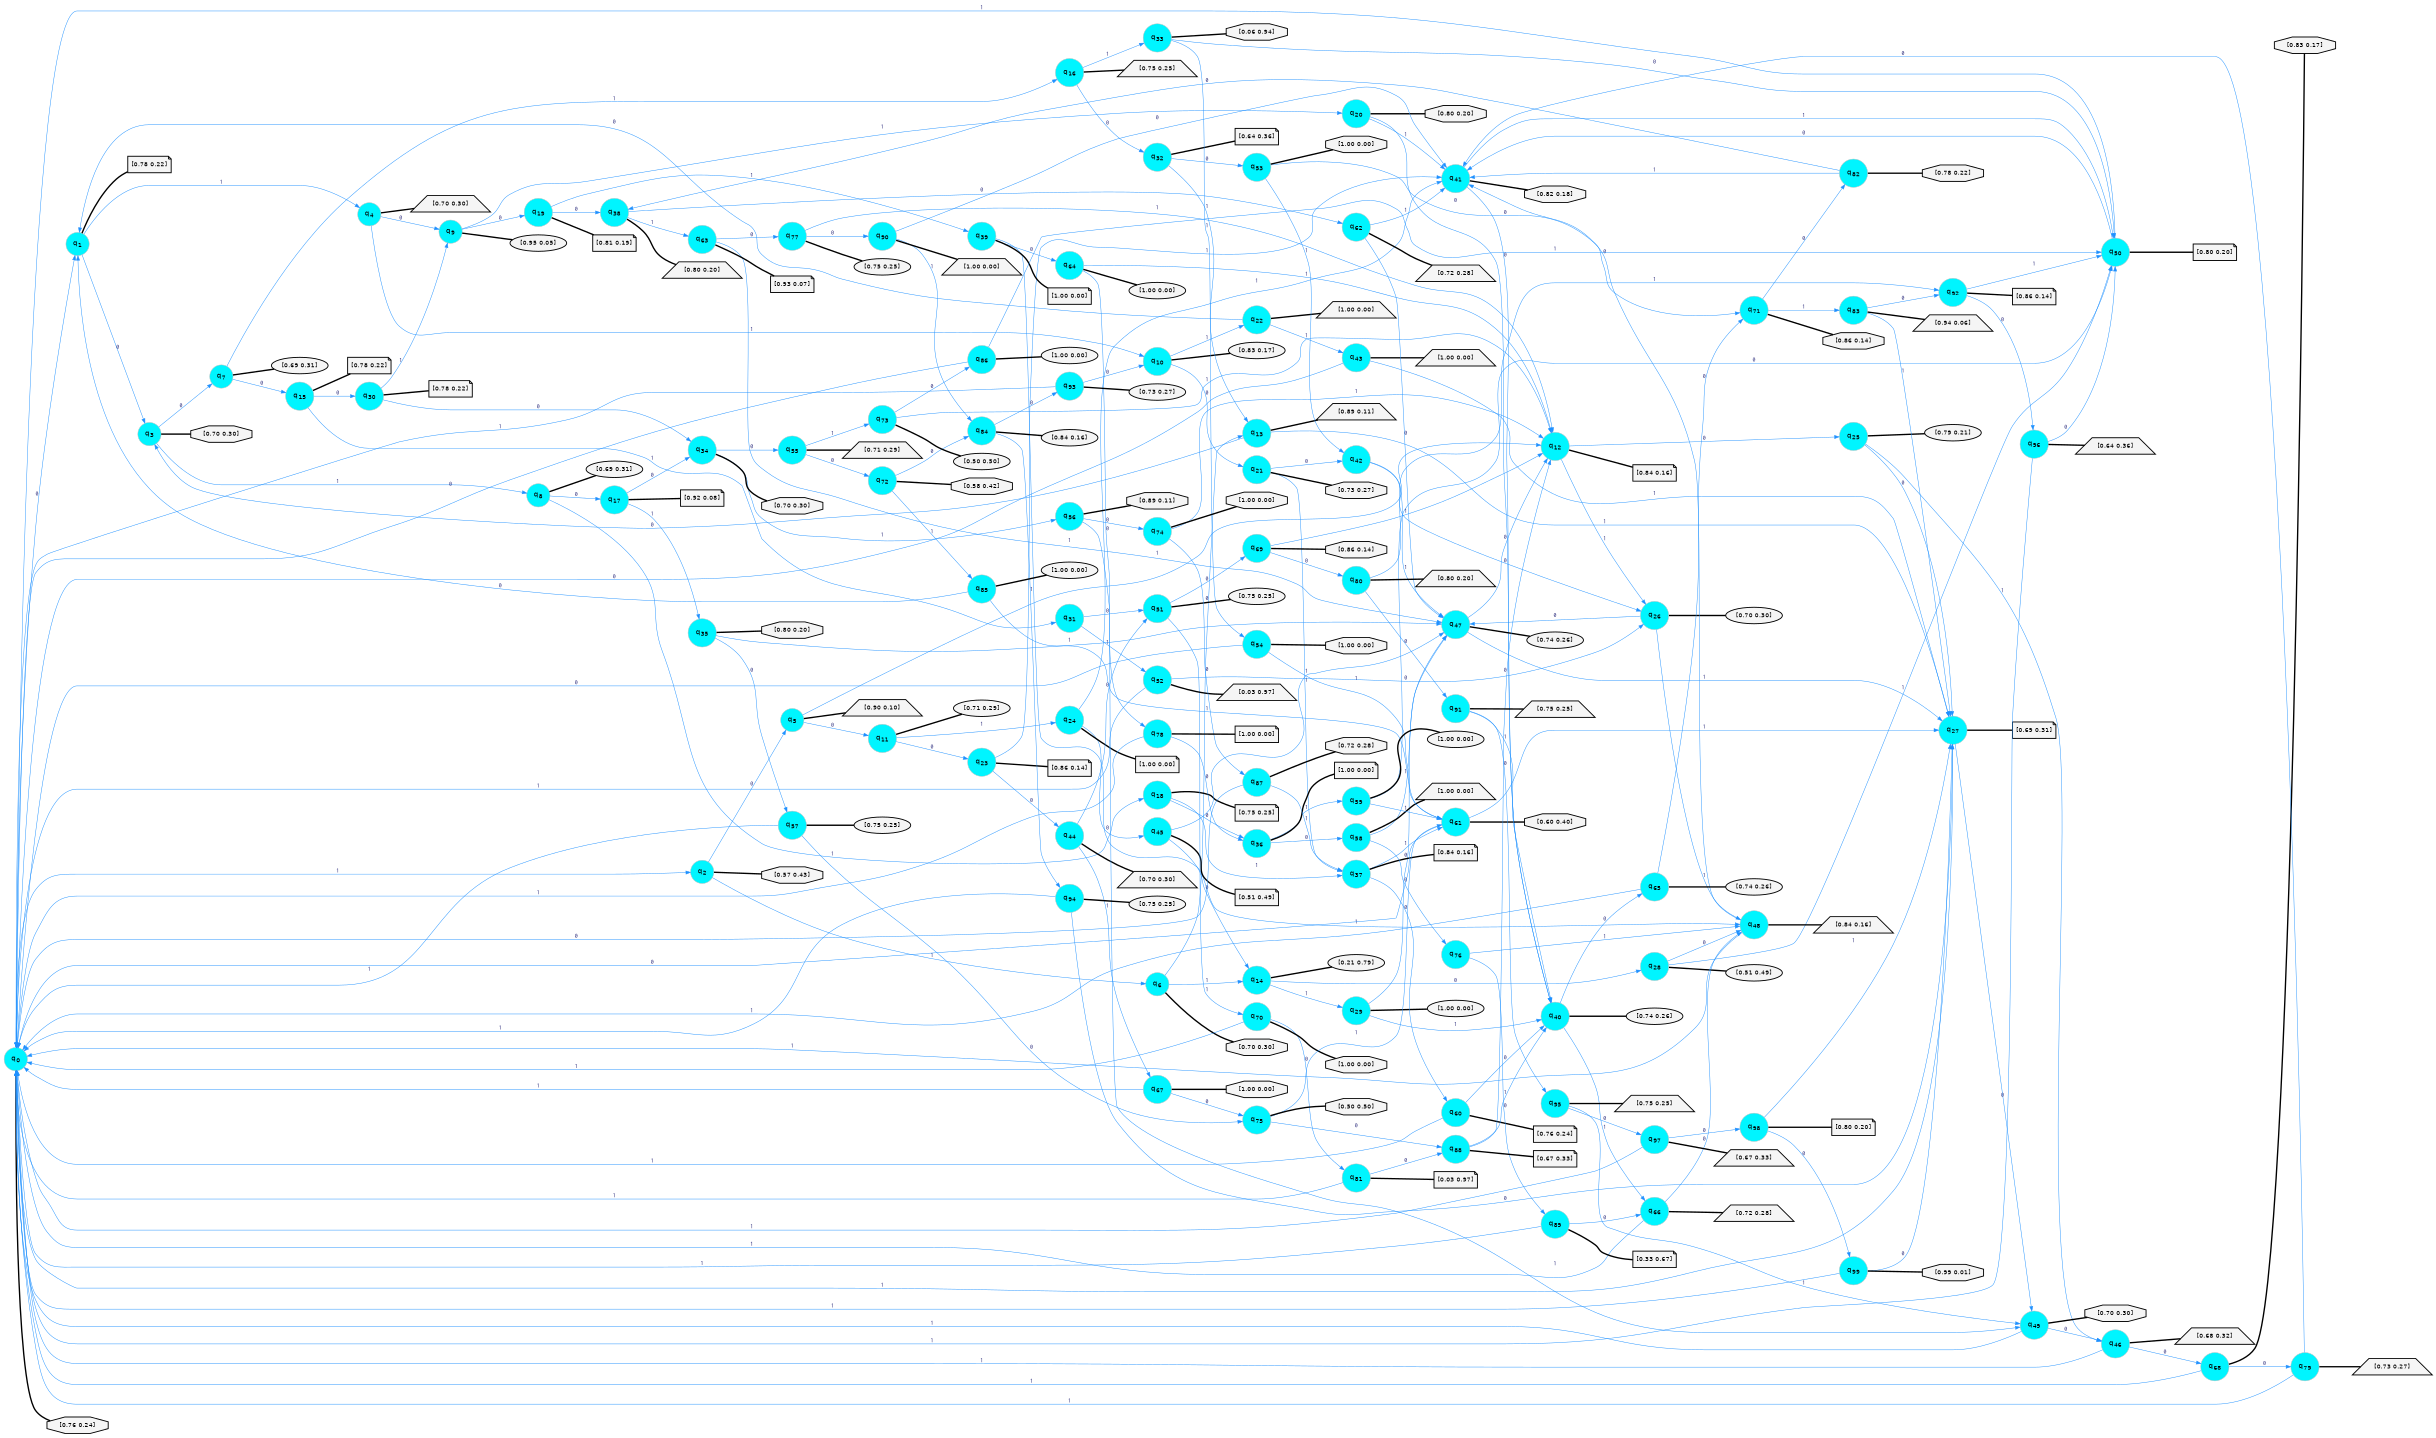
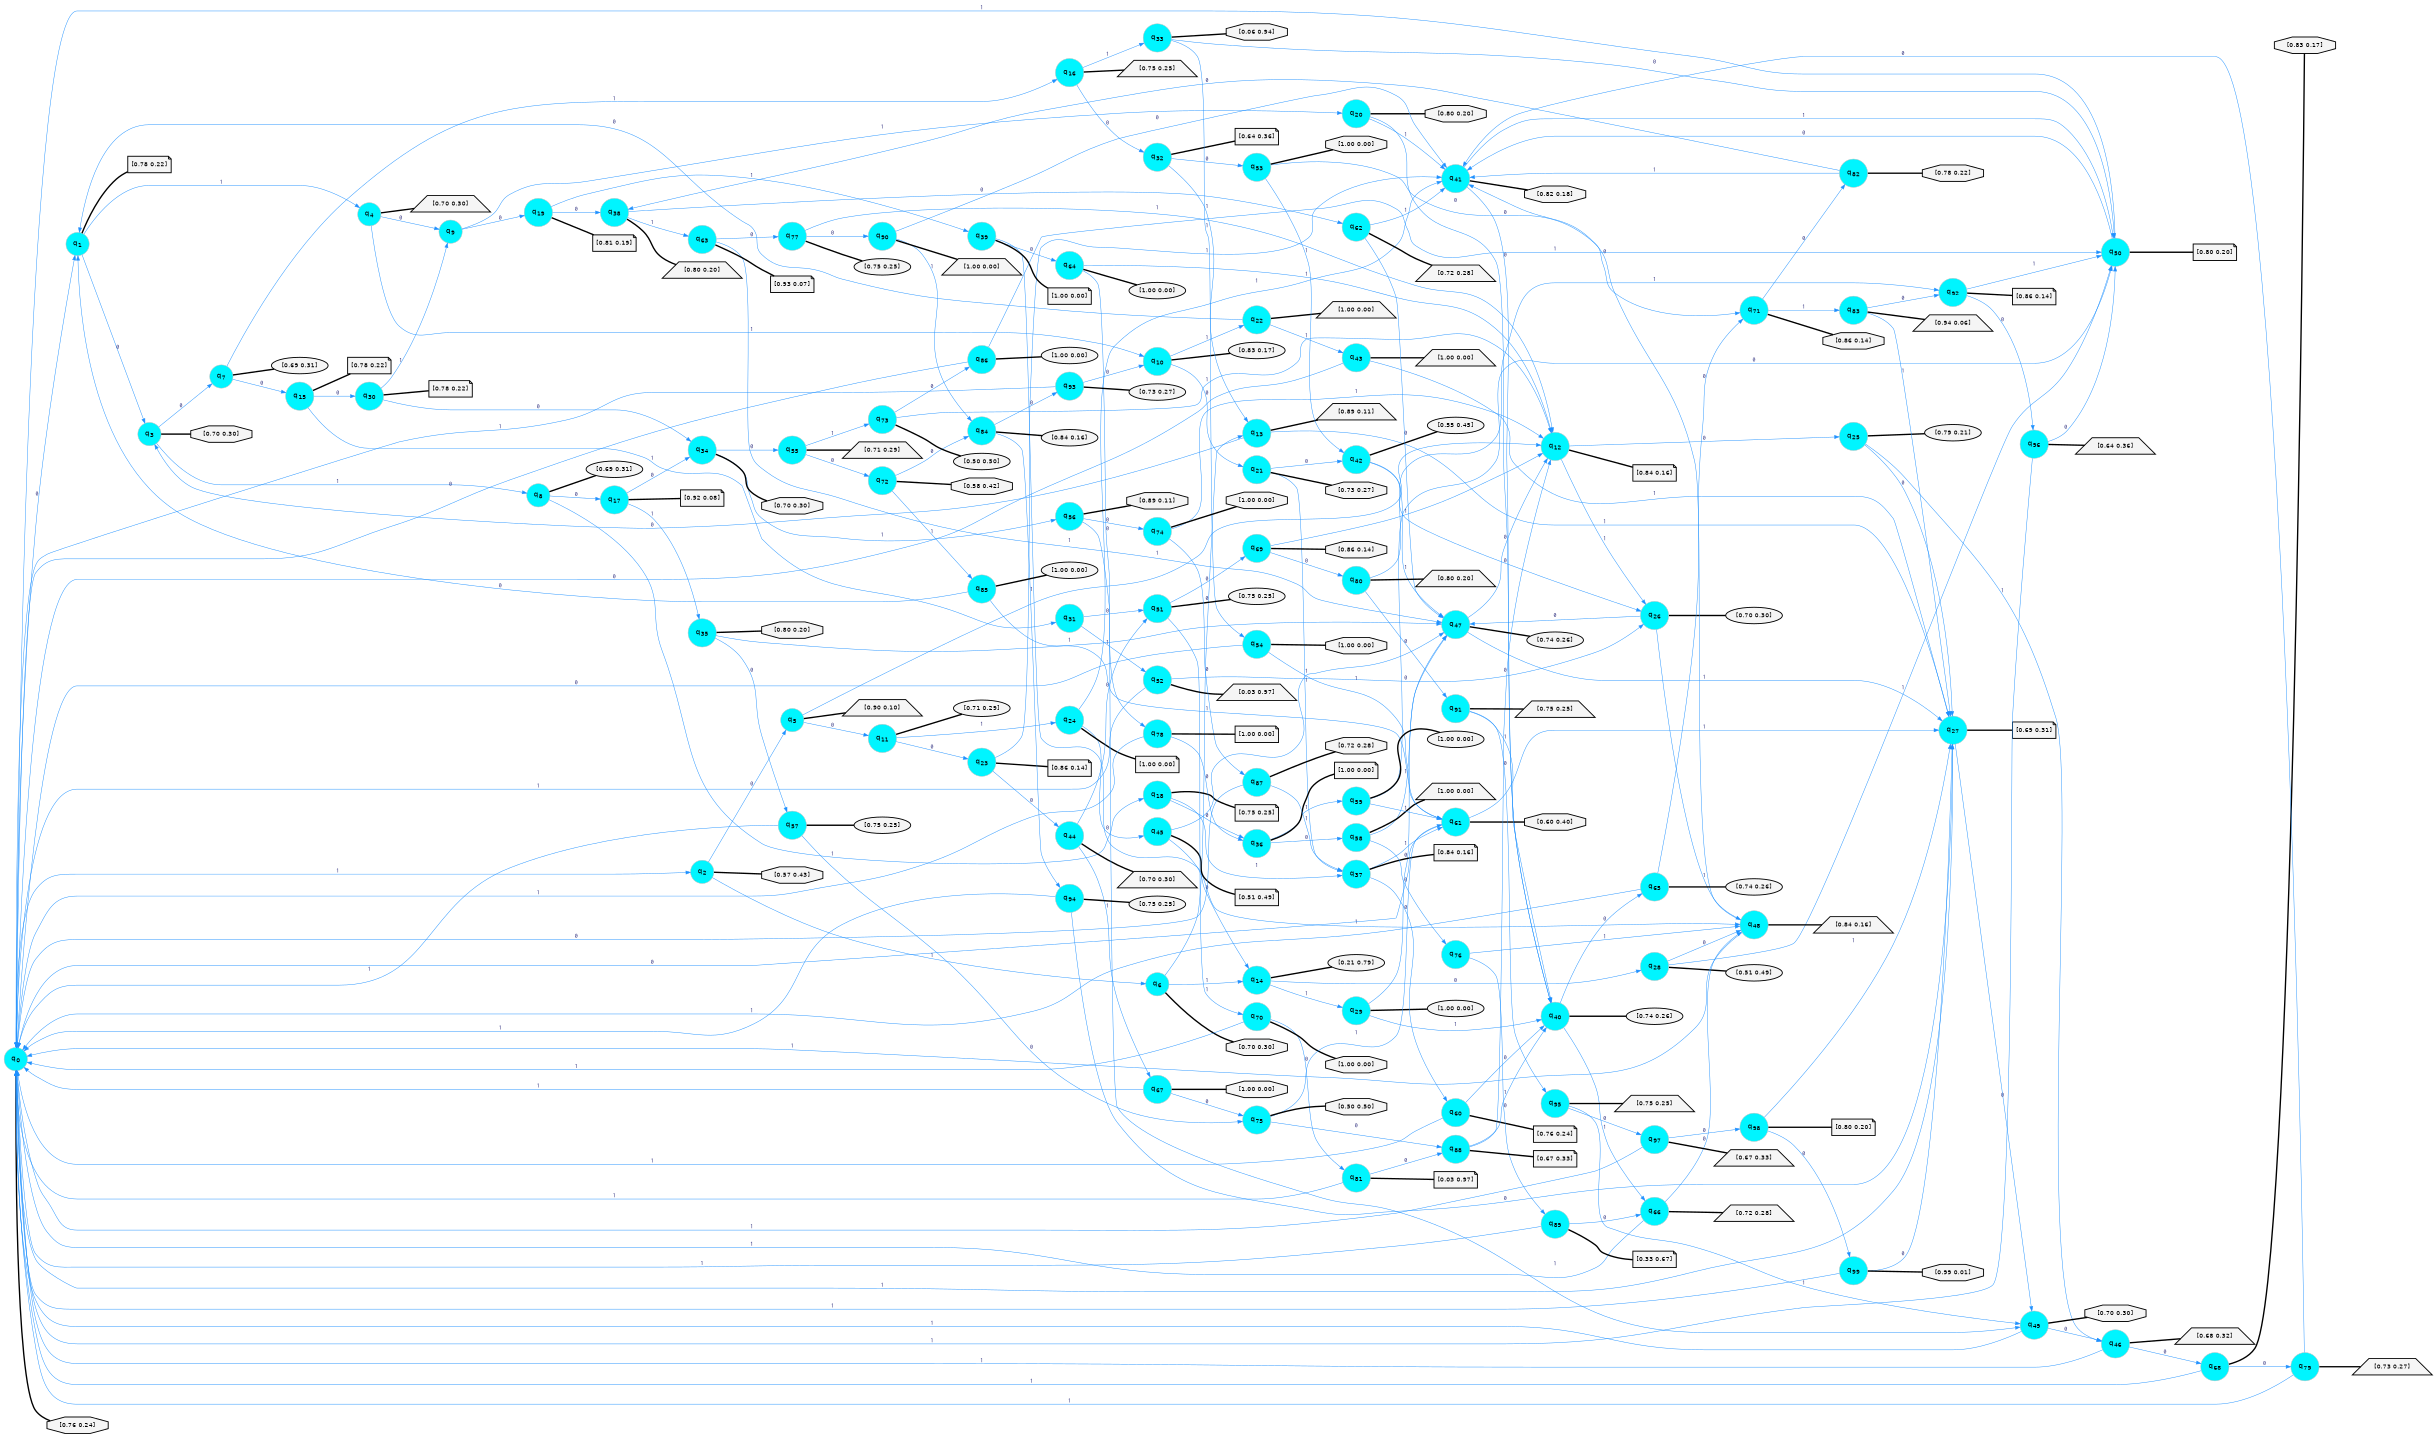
(538, 243) -> none
none -> (1456, 425)
